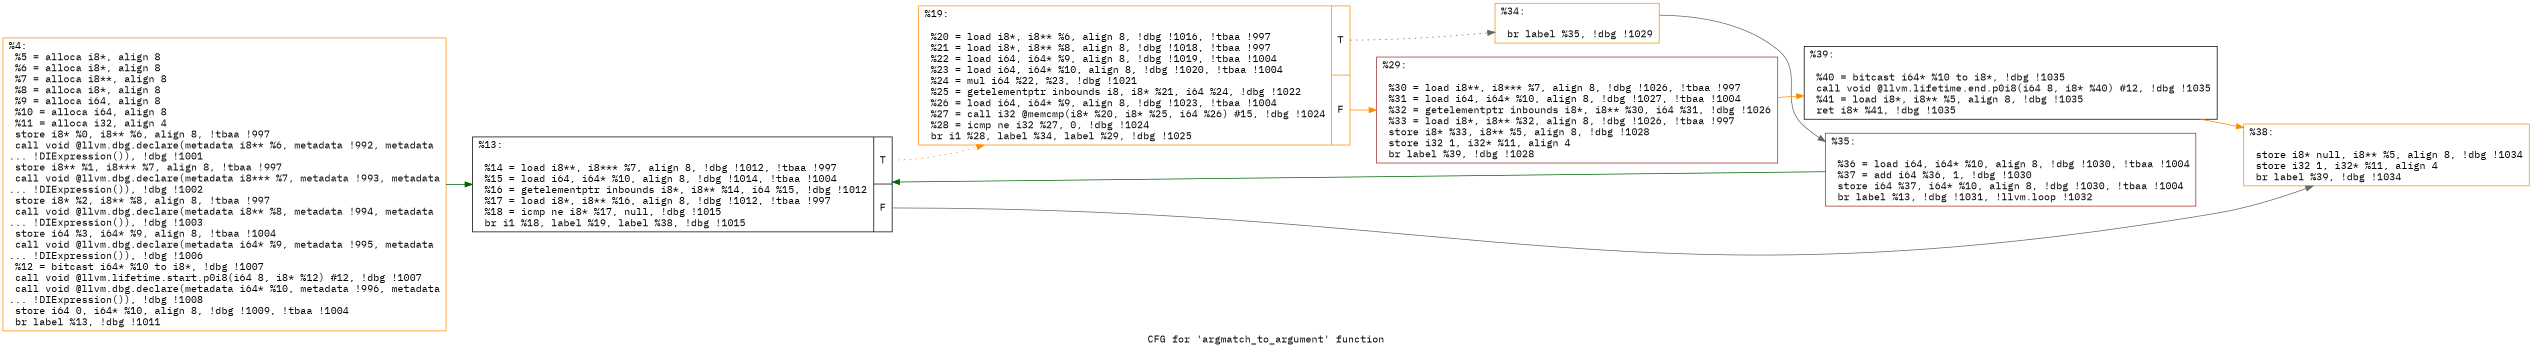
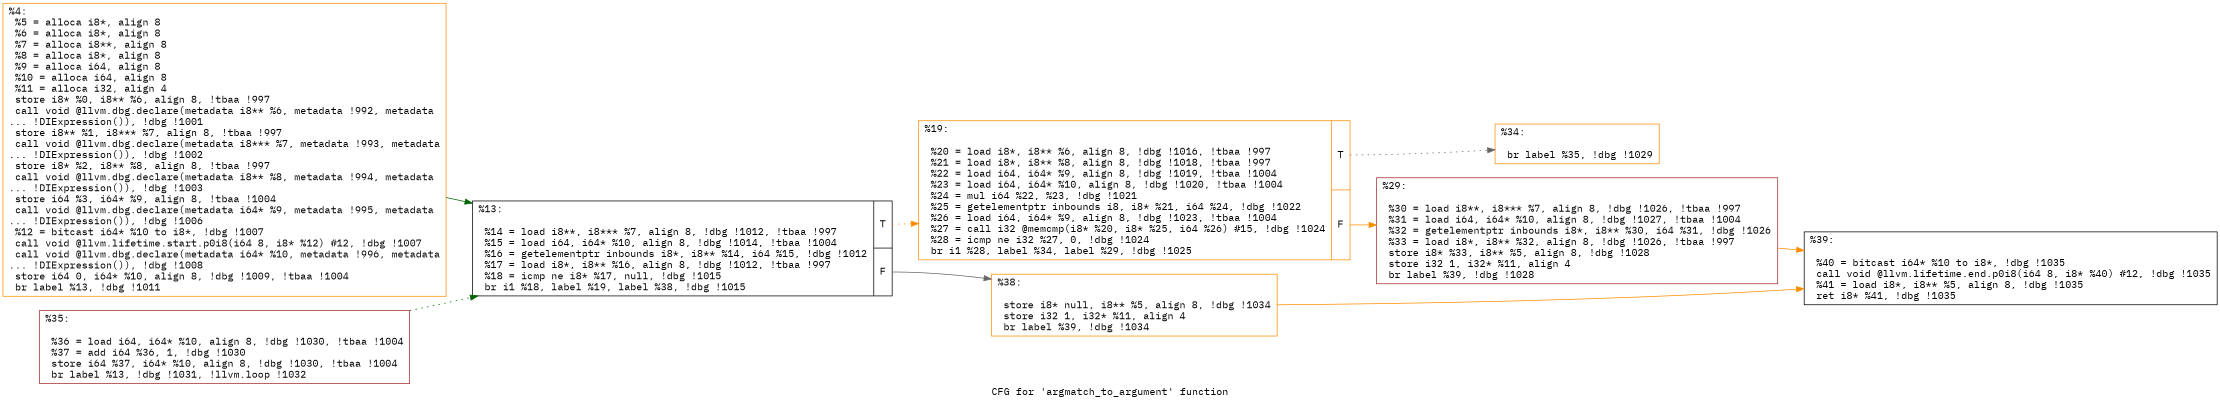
(1769, 43) -> none
(2218, 123) -> (1537, 300)
(1363, 177) -> (440, 304)
